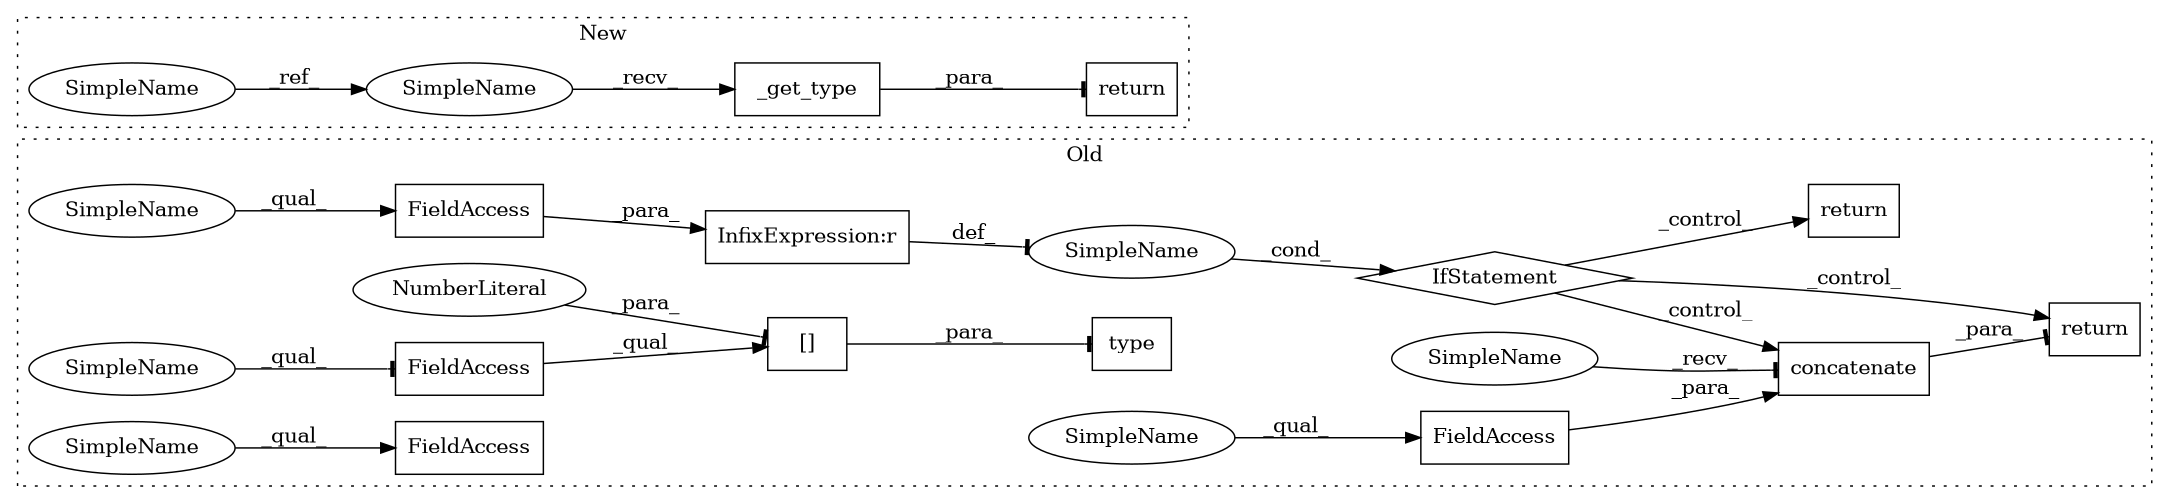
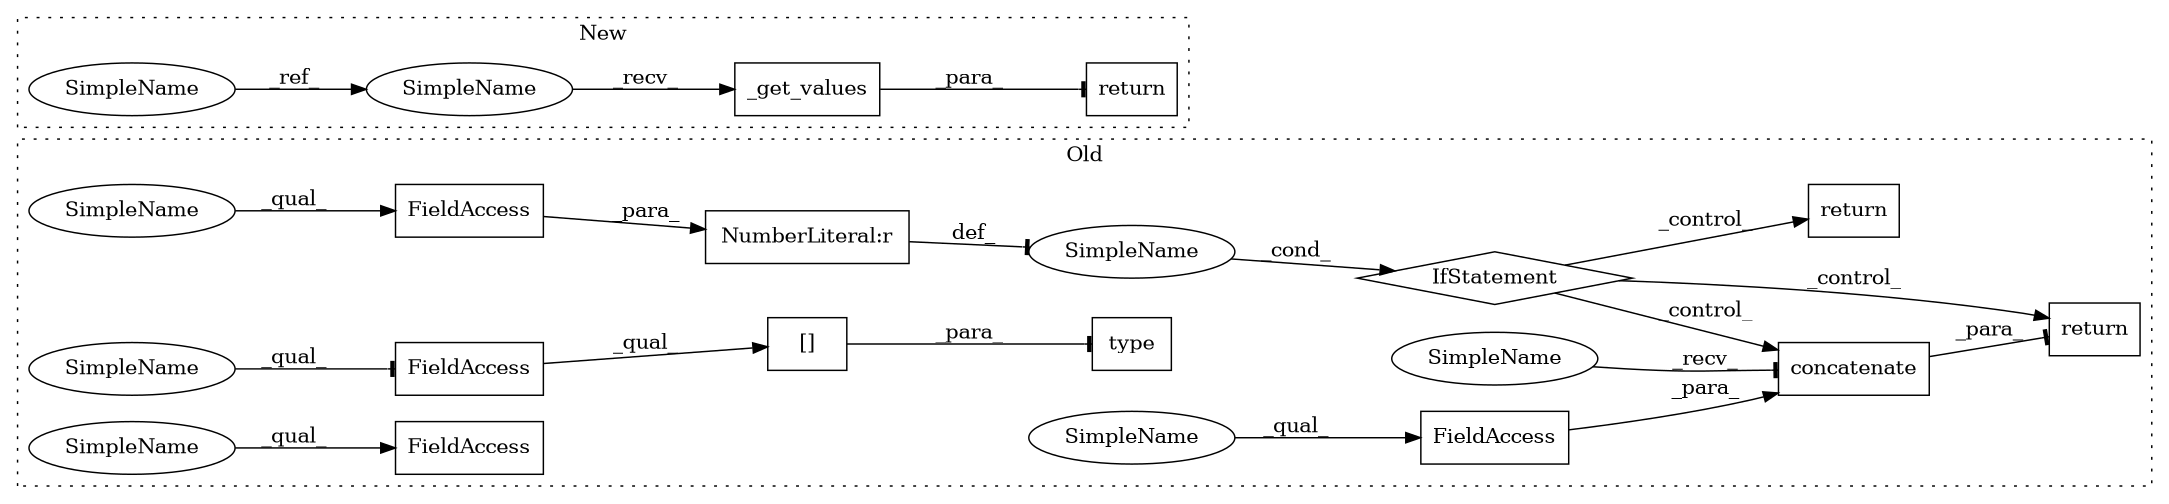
(807, 89) -> (807, 89)
(807, 237) -> (807, 237)
(469, 290) -> none
